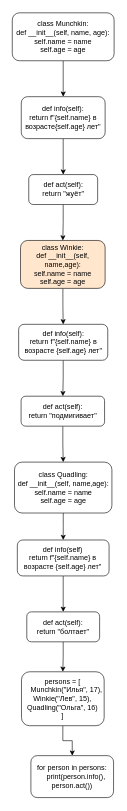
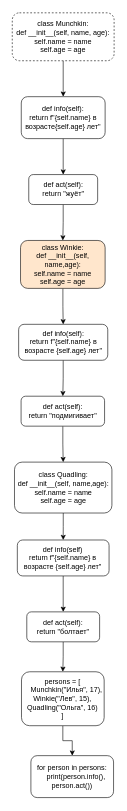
(63, 36) -> (63, 36)
